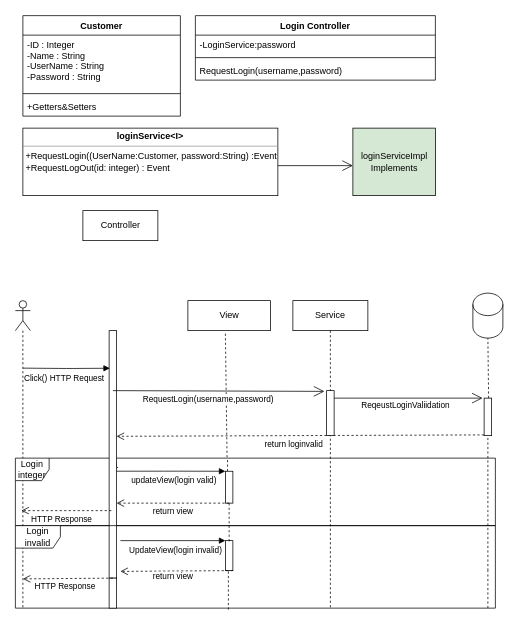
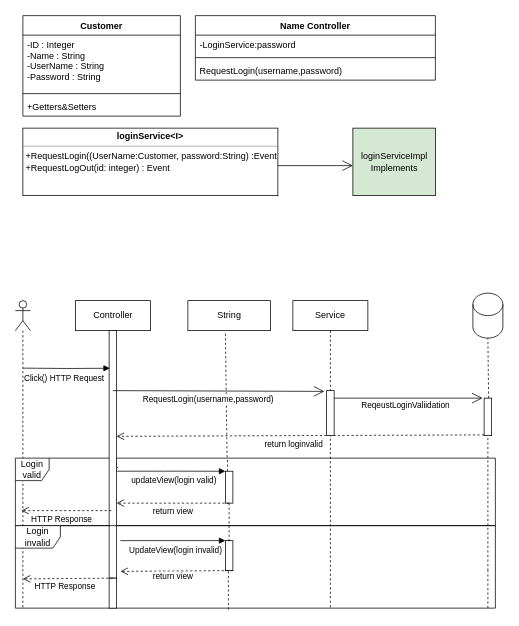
(315, 26) -> (315, 26)
(120, 225) -> (113, 315)
(230, 315) -> (230, 315)
(32, 469) -> (32, 469)
